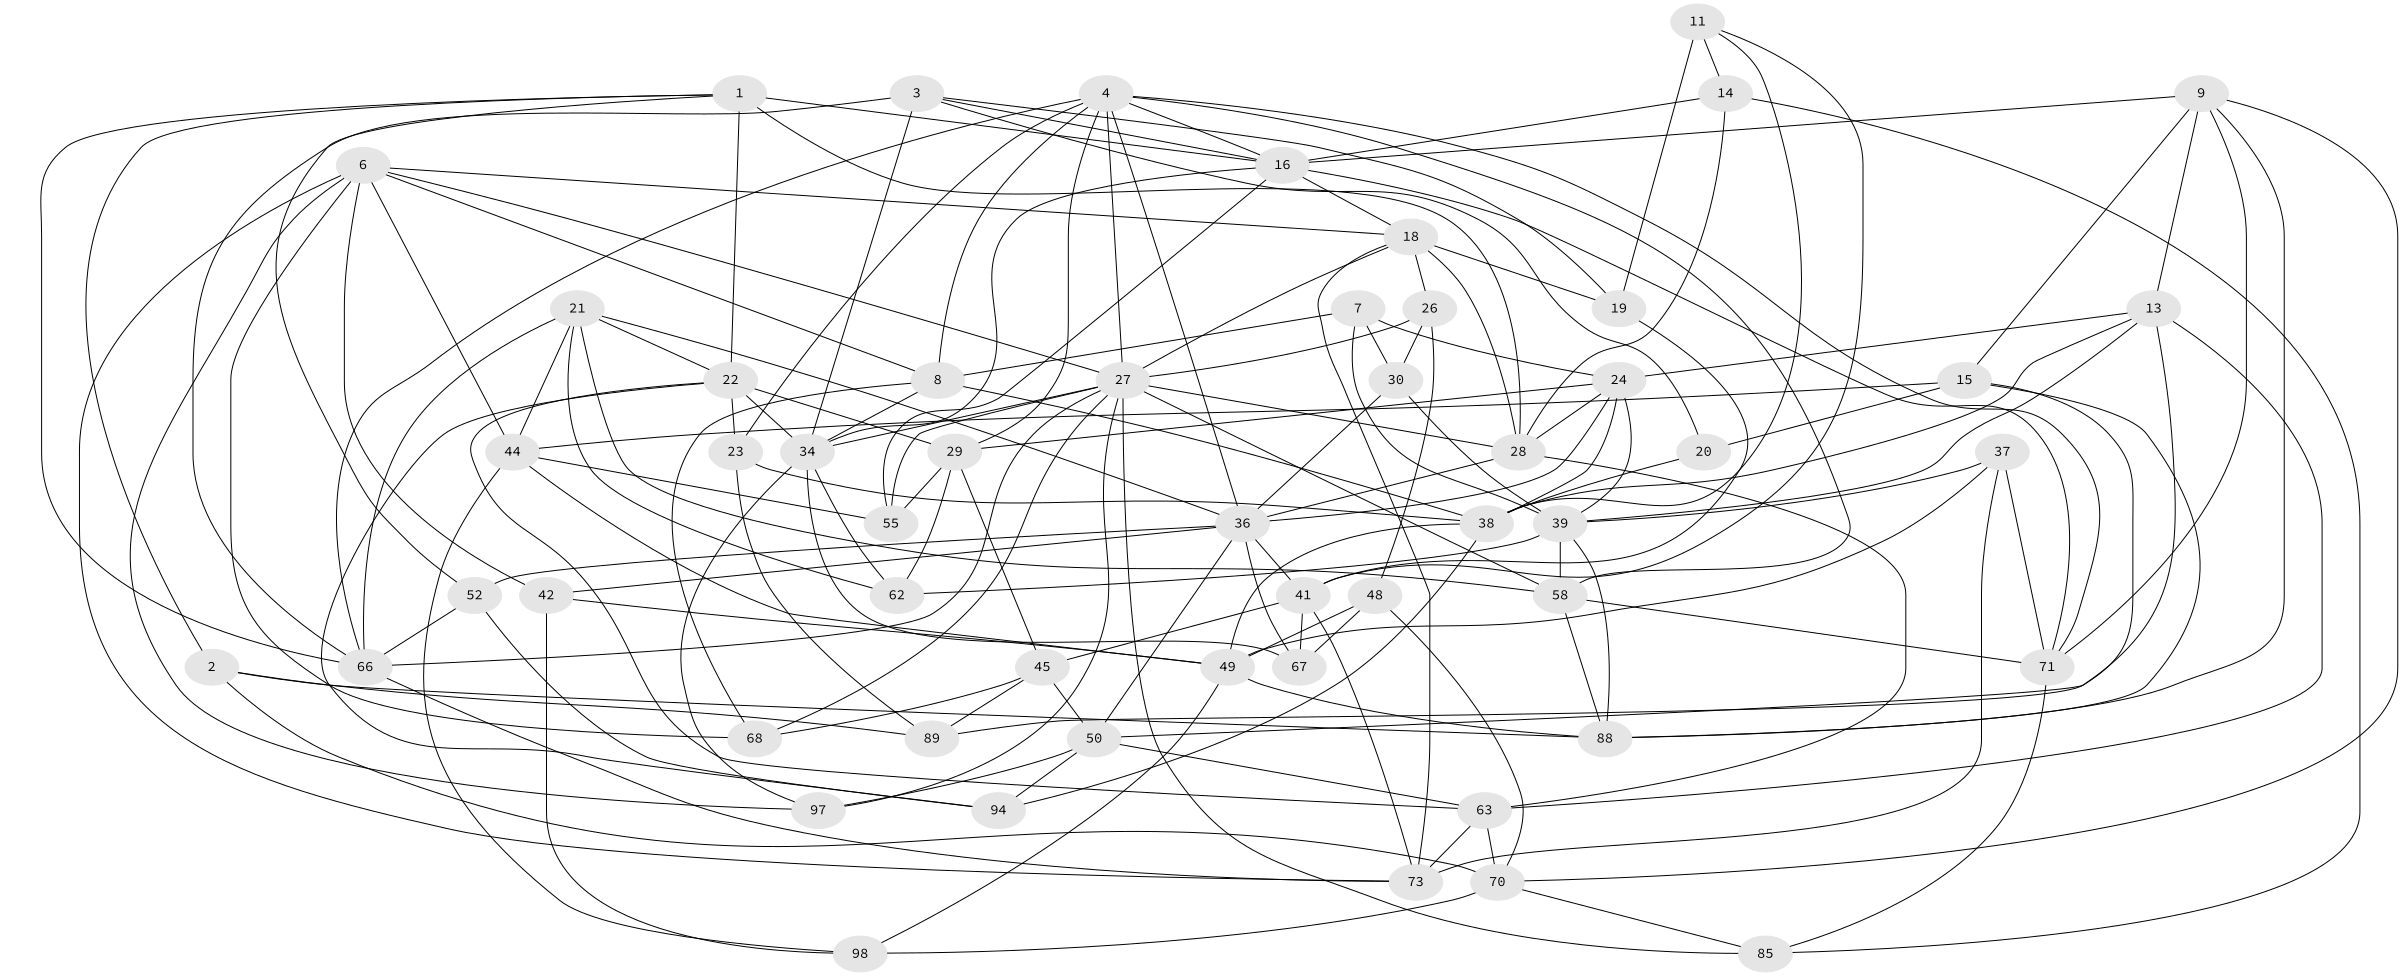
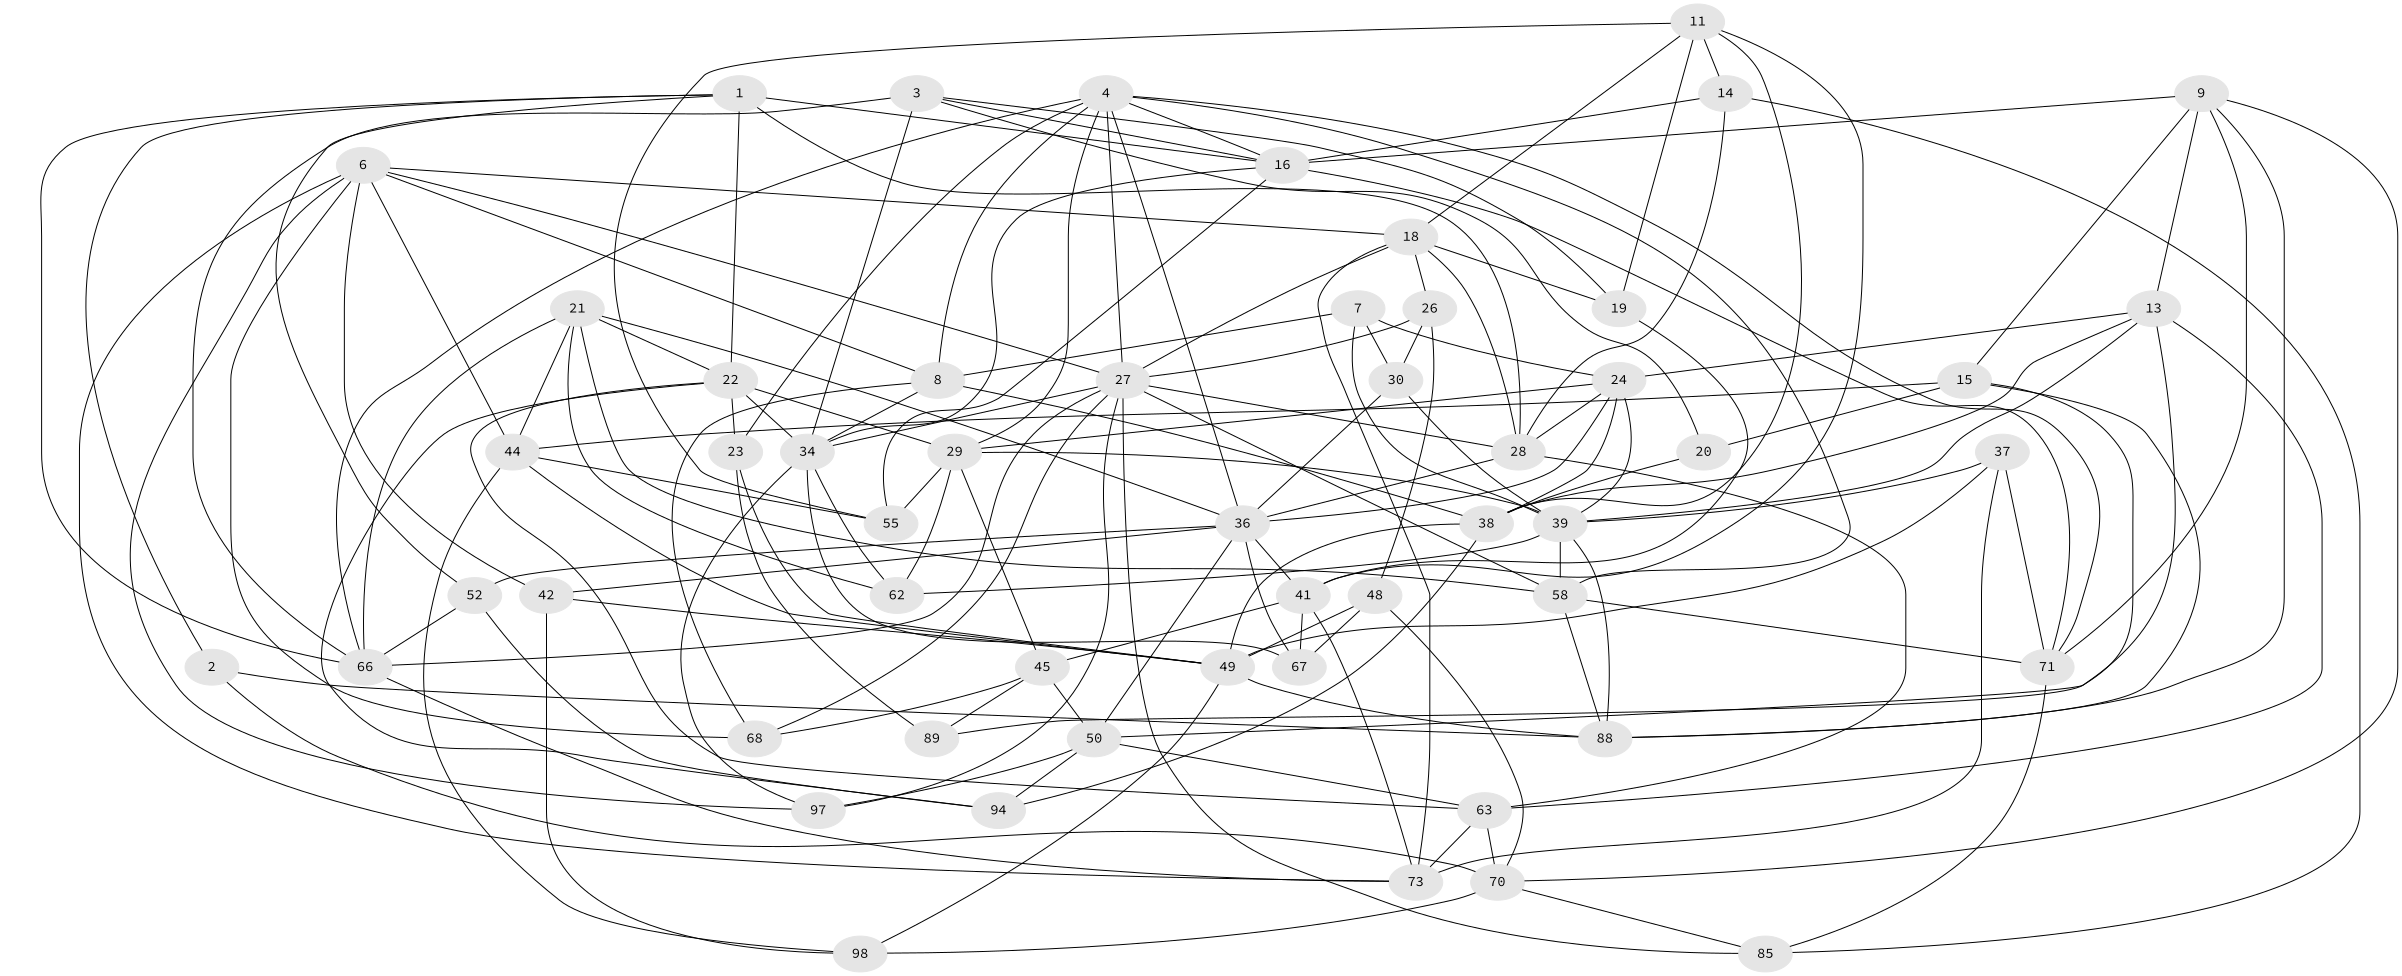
(1347, 201) -> (1554, 130)
(926, 431) -> (879, 51)
none -> (1249, 462)
(1088, 502) -> (823, 609)
(555, 704) -> none
